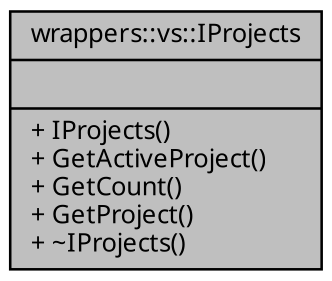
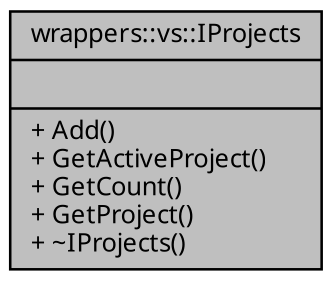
(101, 131) -> (74, 131)
